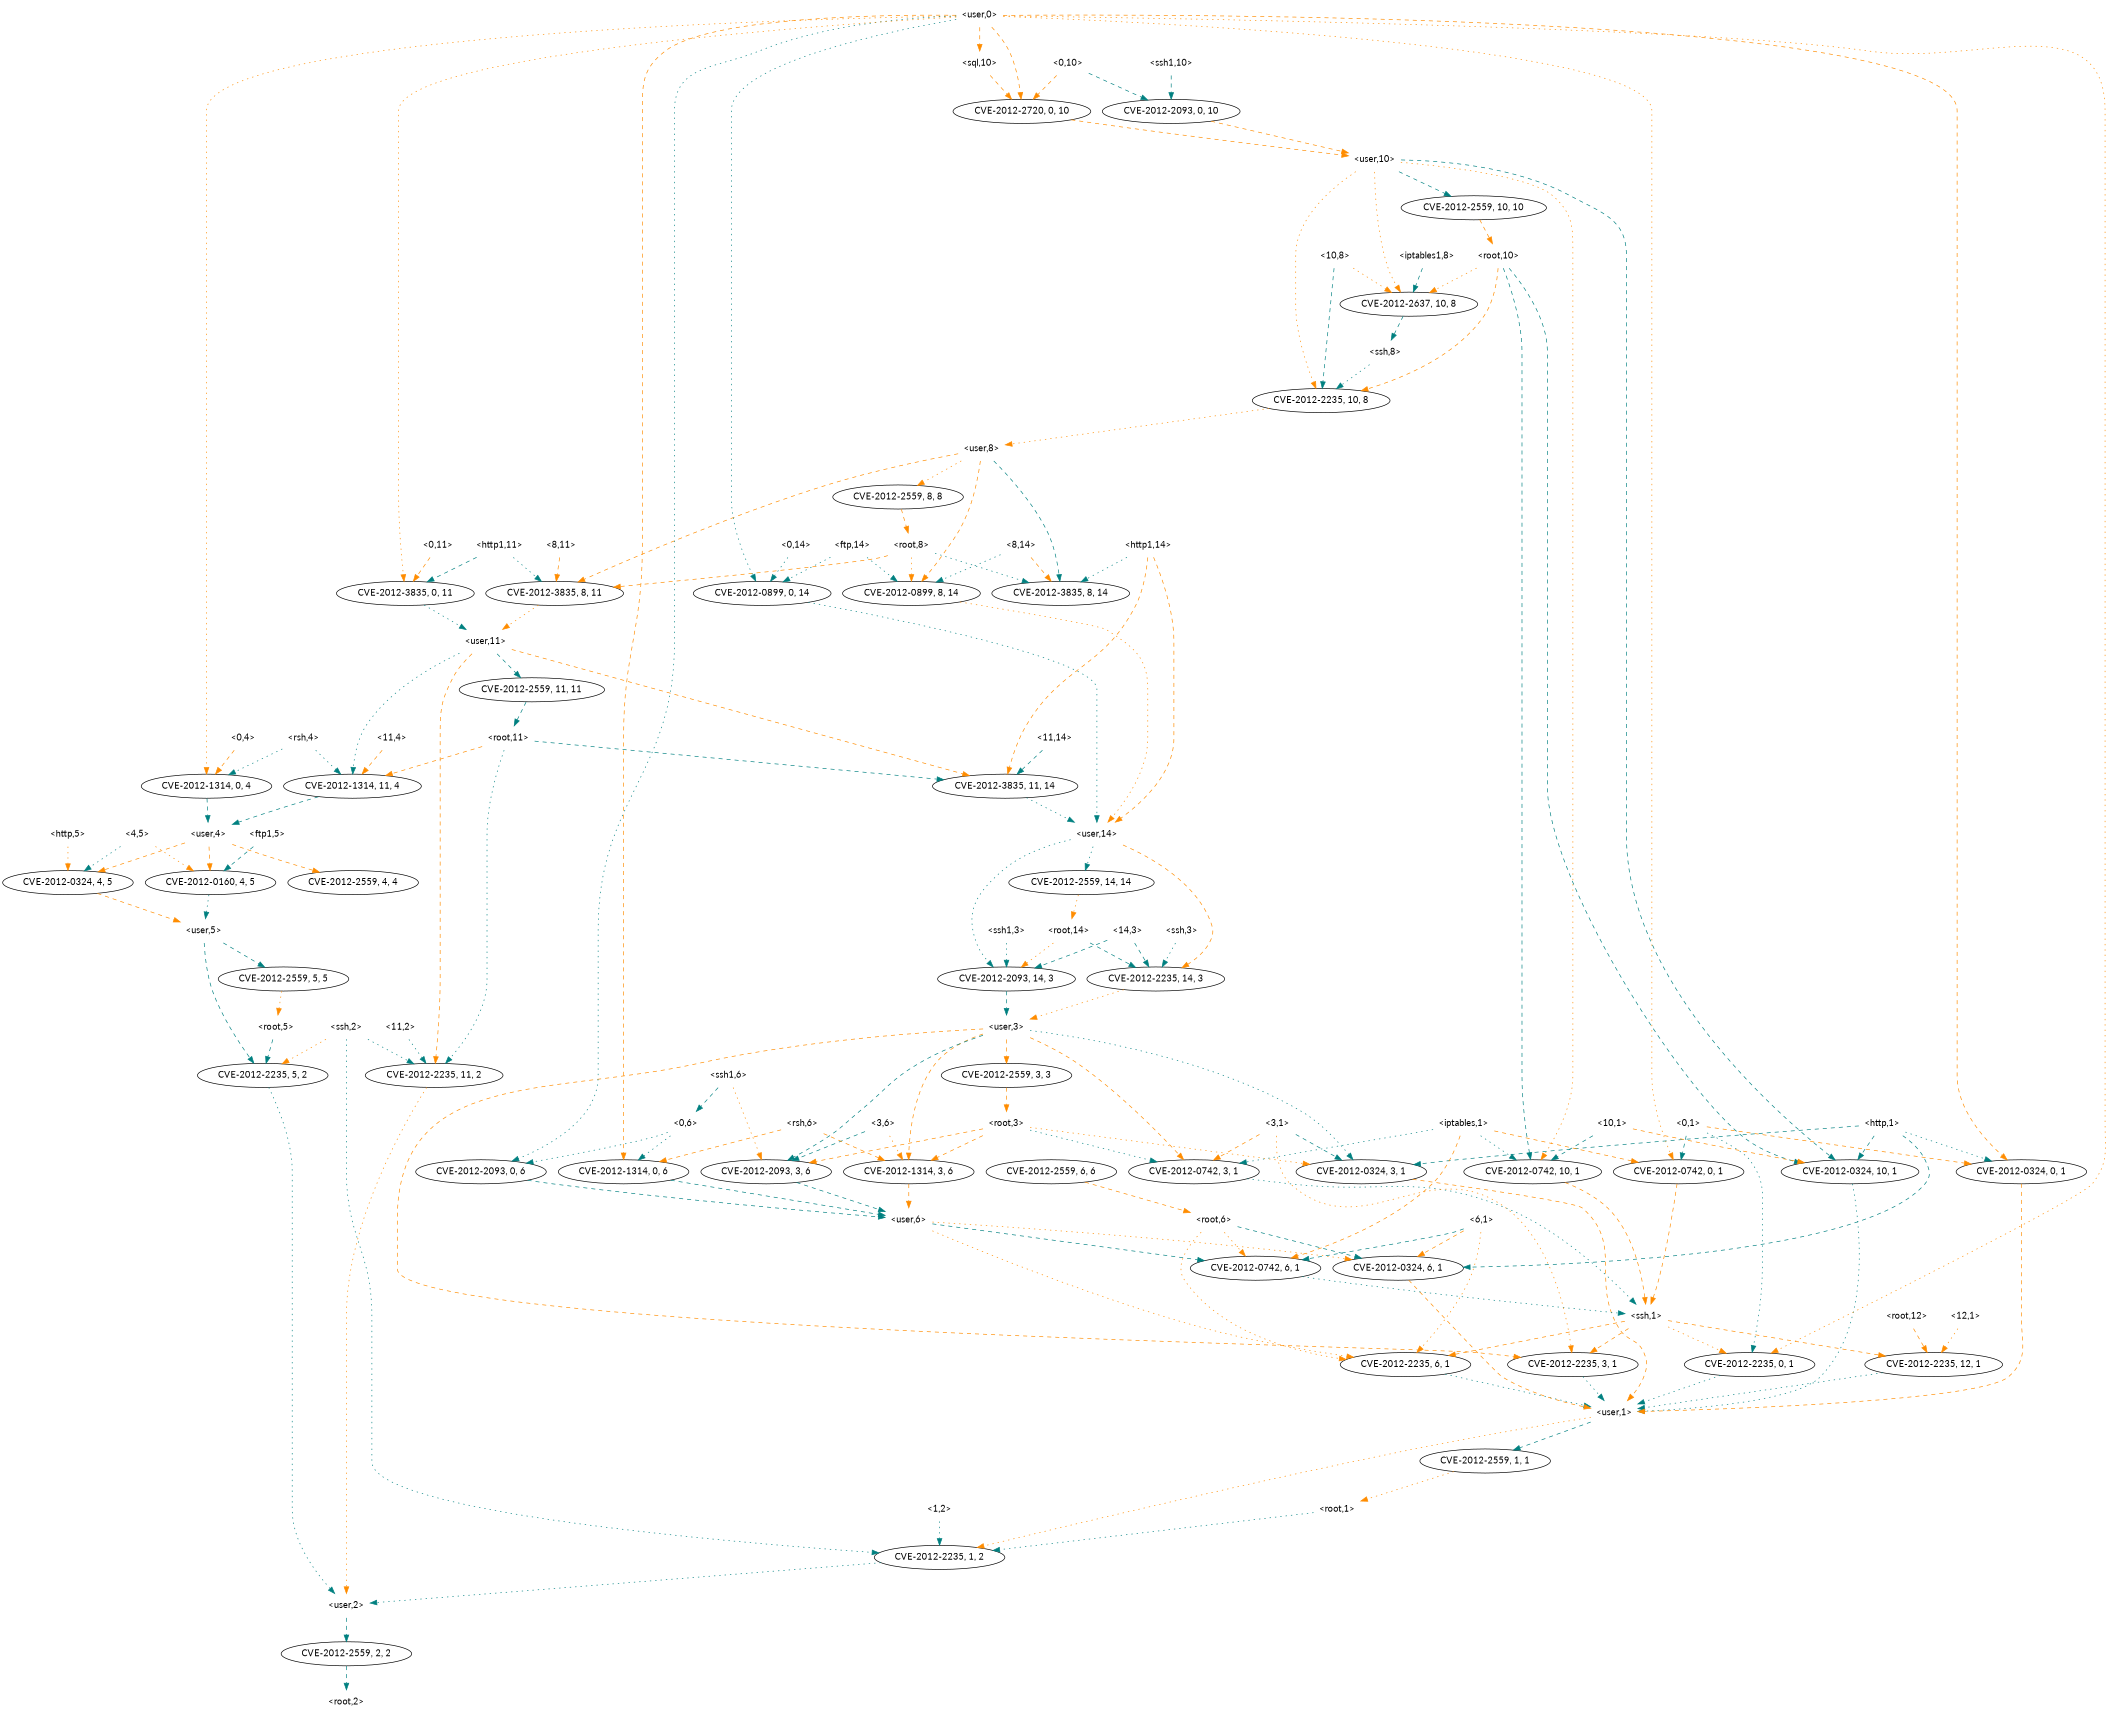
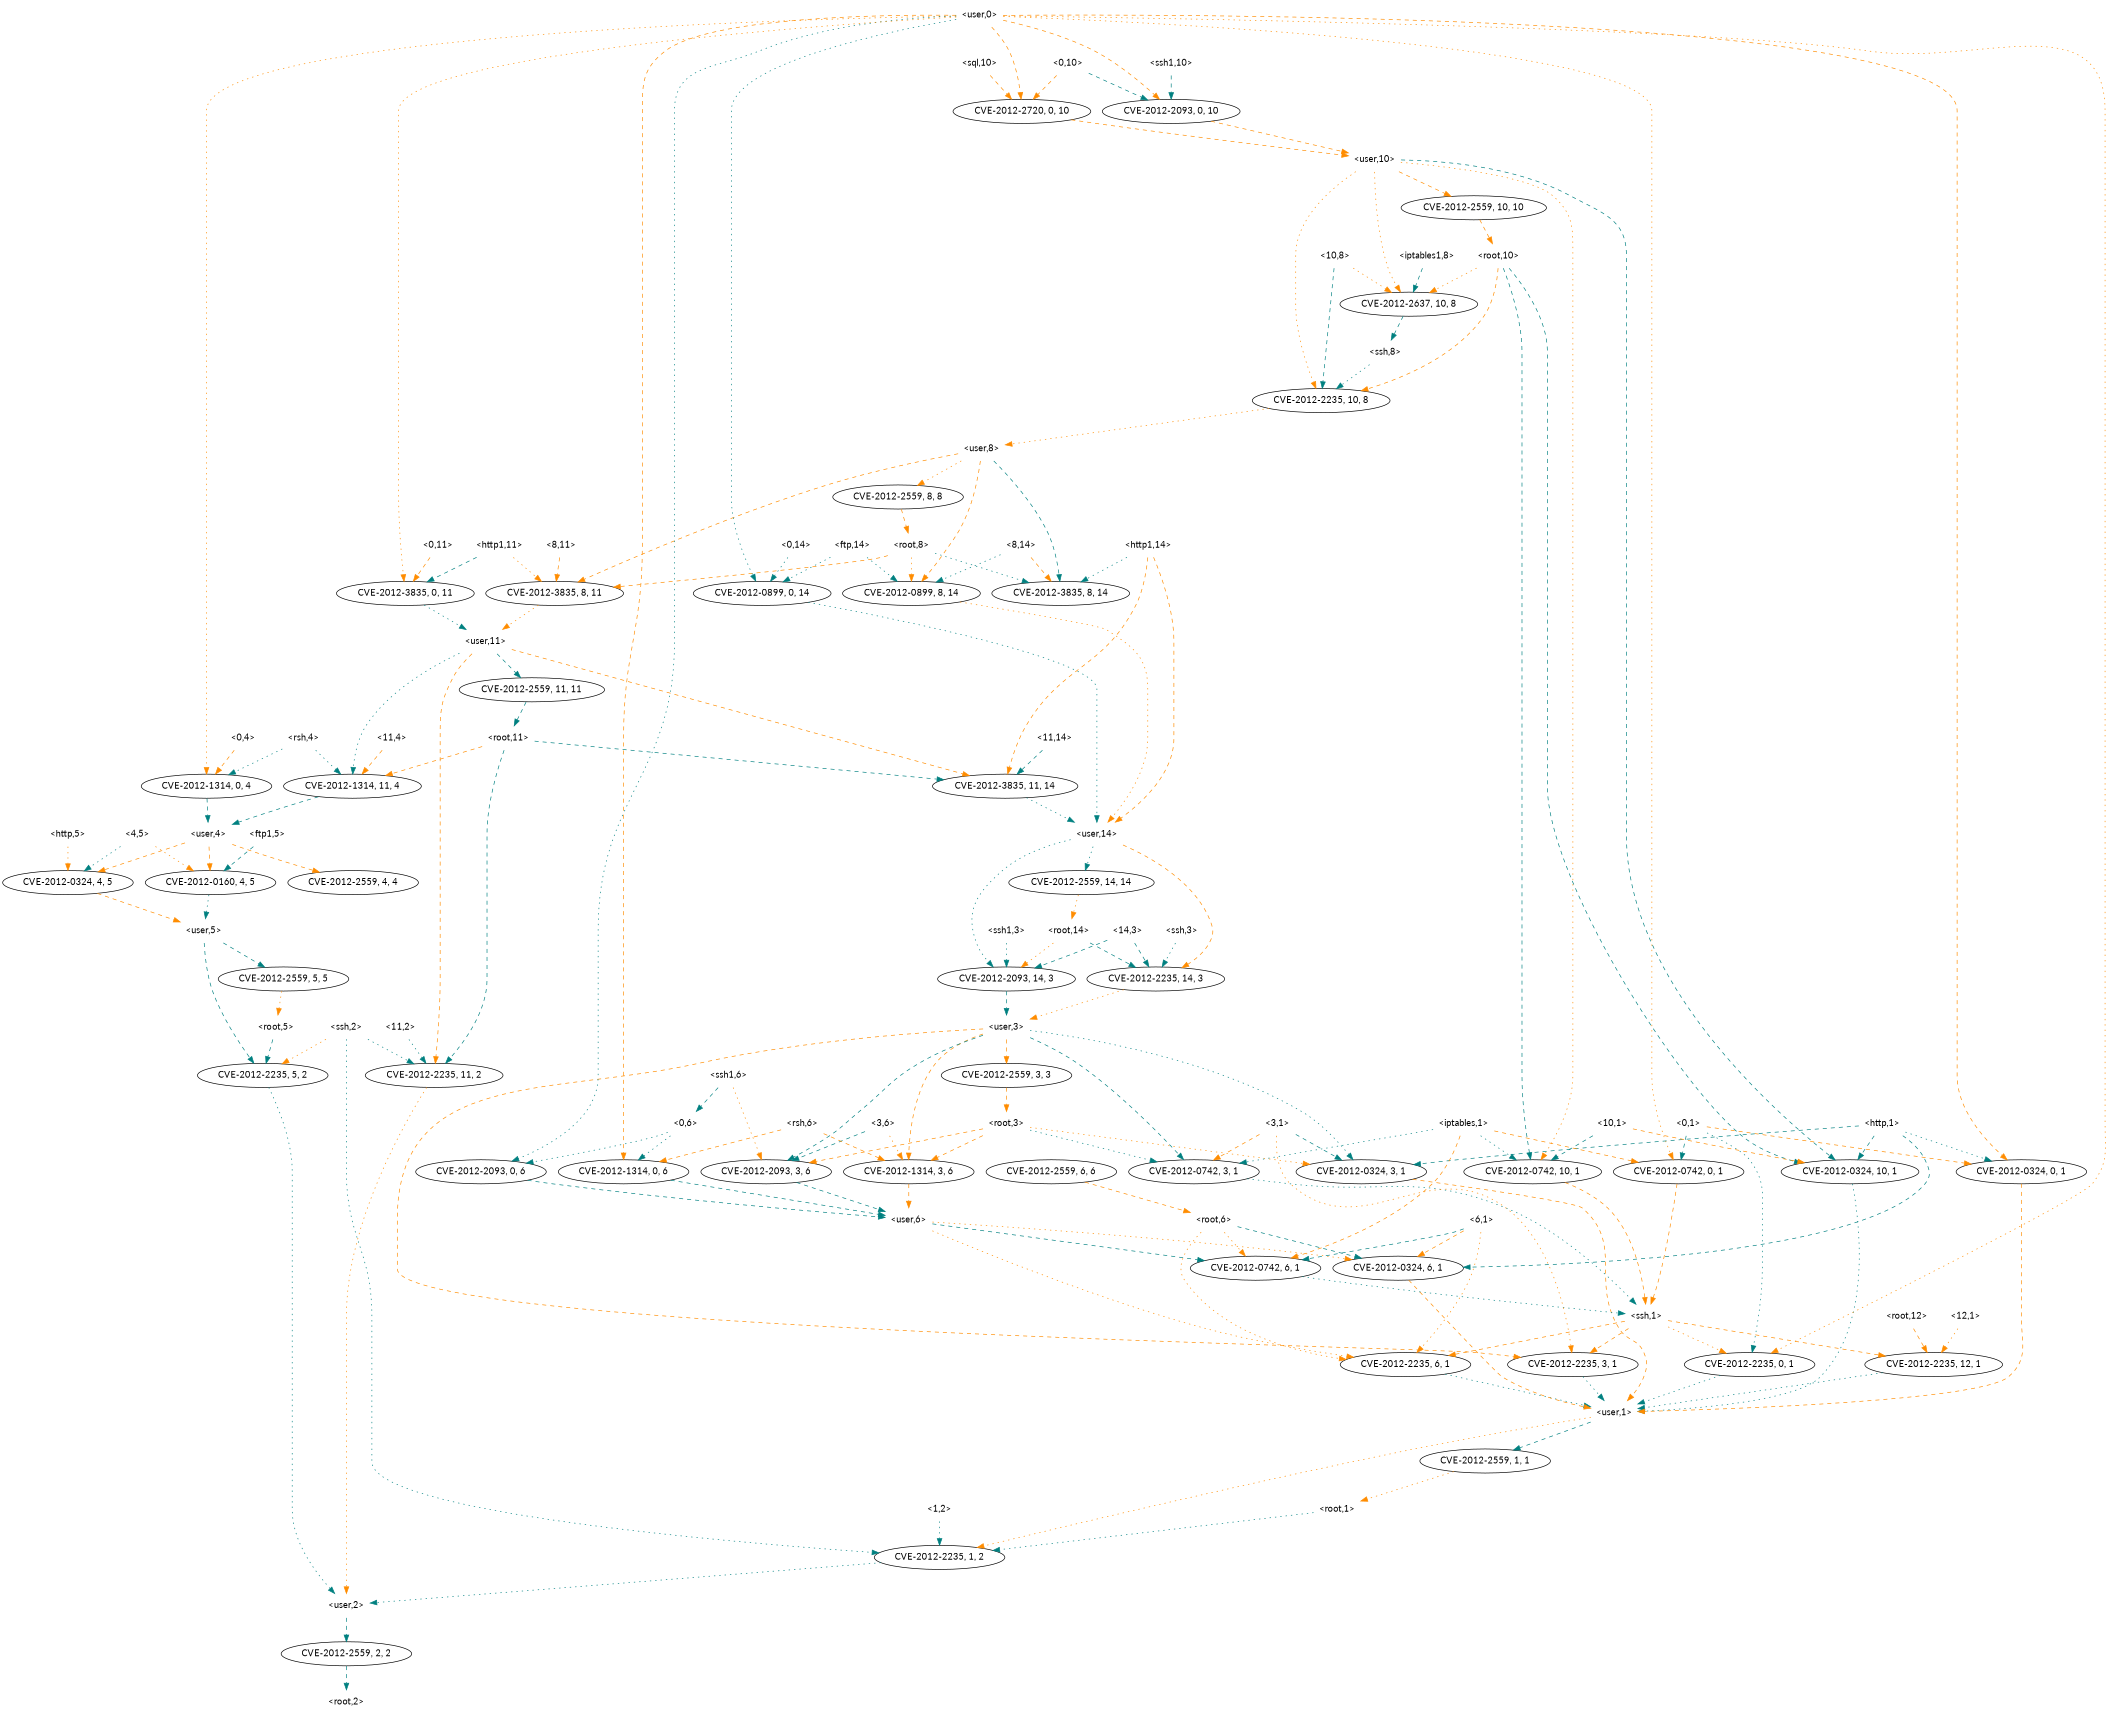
(980, 36) -> (1084, 46)
(1422, 183) -> (1422, 183)
(525, 567) -> (525, 567)
(487, 908) -> (487, 908)
(1110, 1089) -> (1110, 1089)
